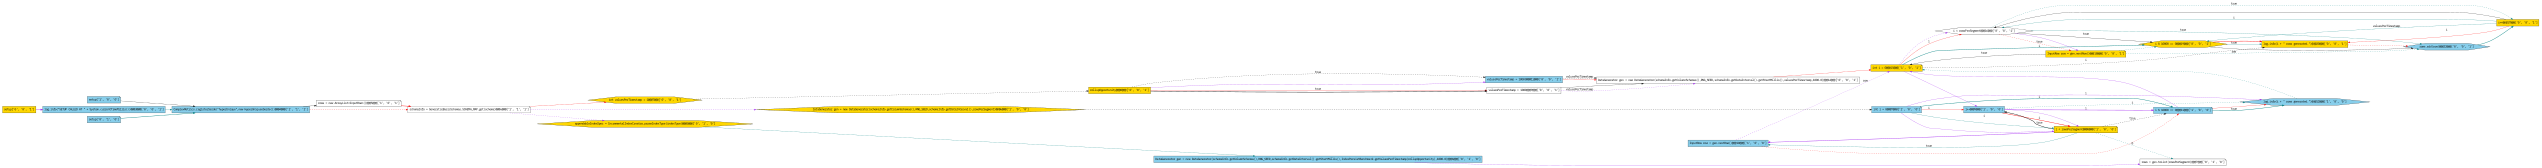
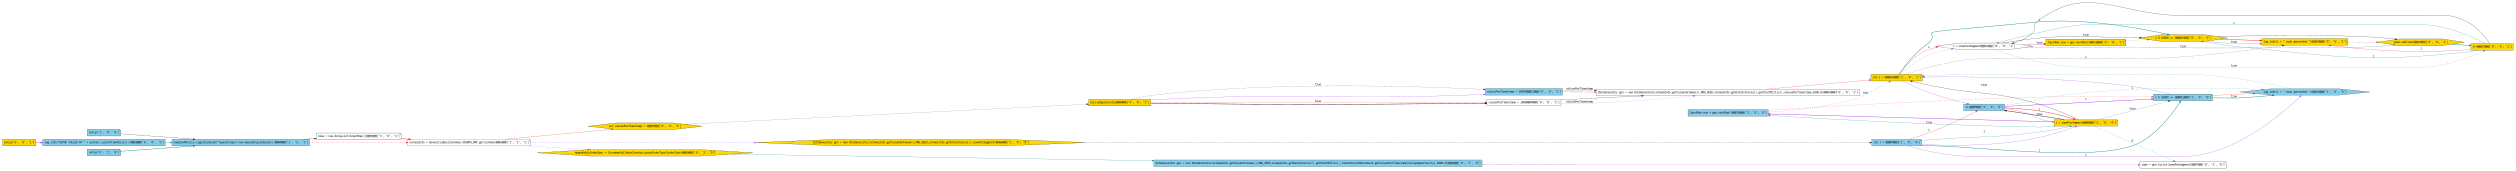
(2386, 26) -> (2374, 56)
(2447, 47) -> (2421, 42)
(2272, 53) -> none
(1979, 57) -> (1997, 95)
